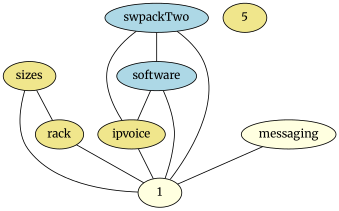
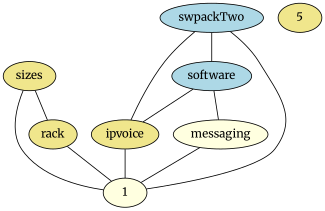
(174, 134) -> (216, 105)
